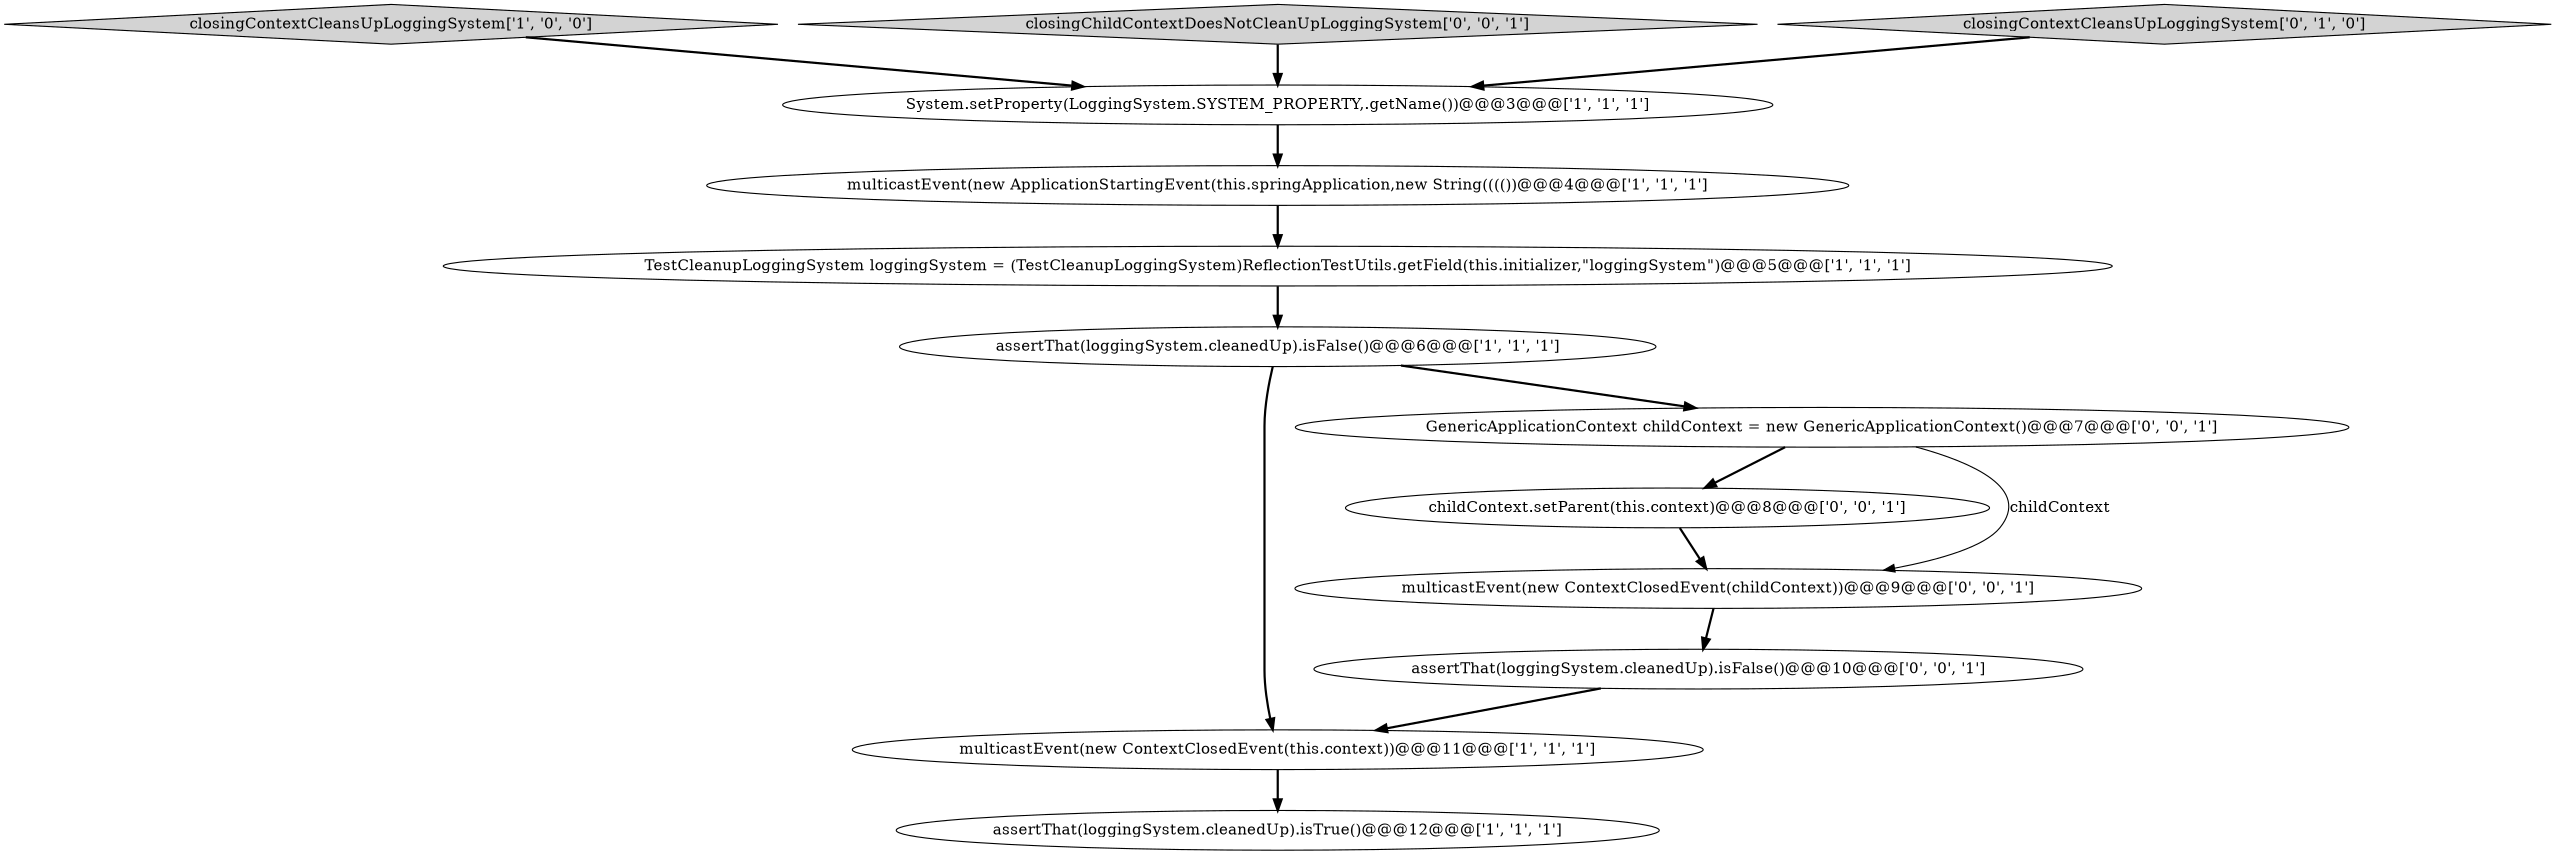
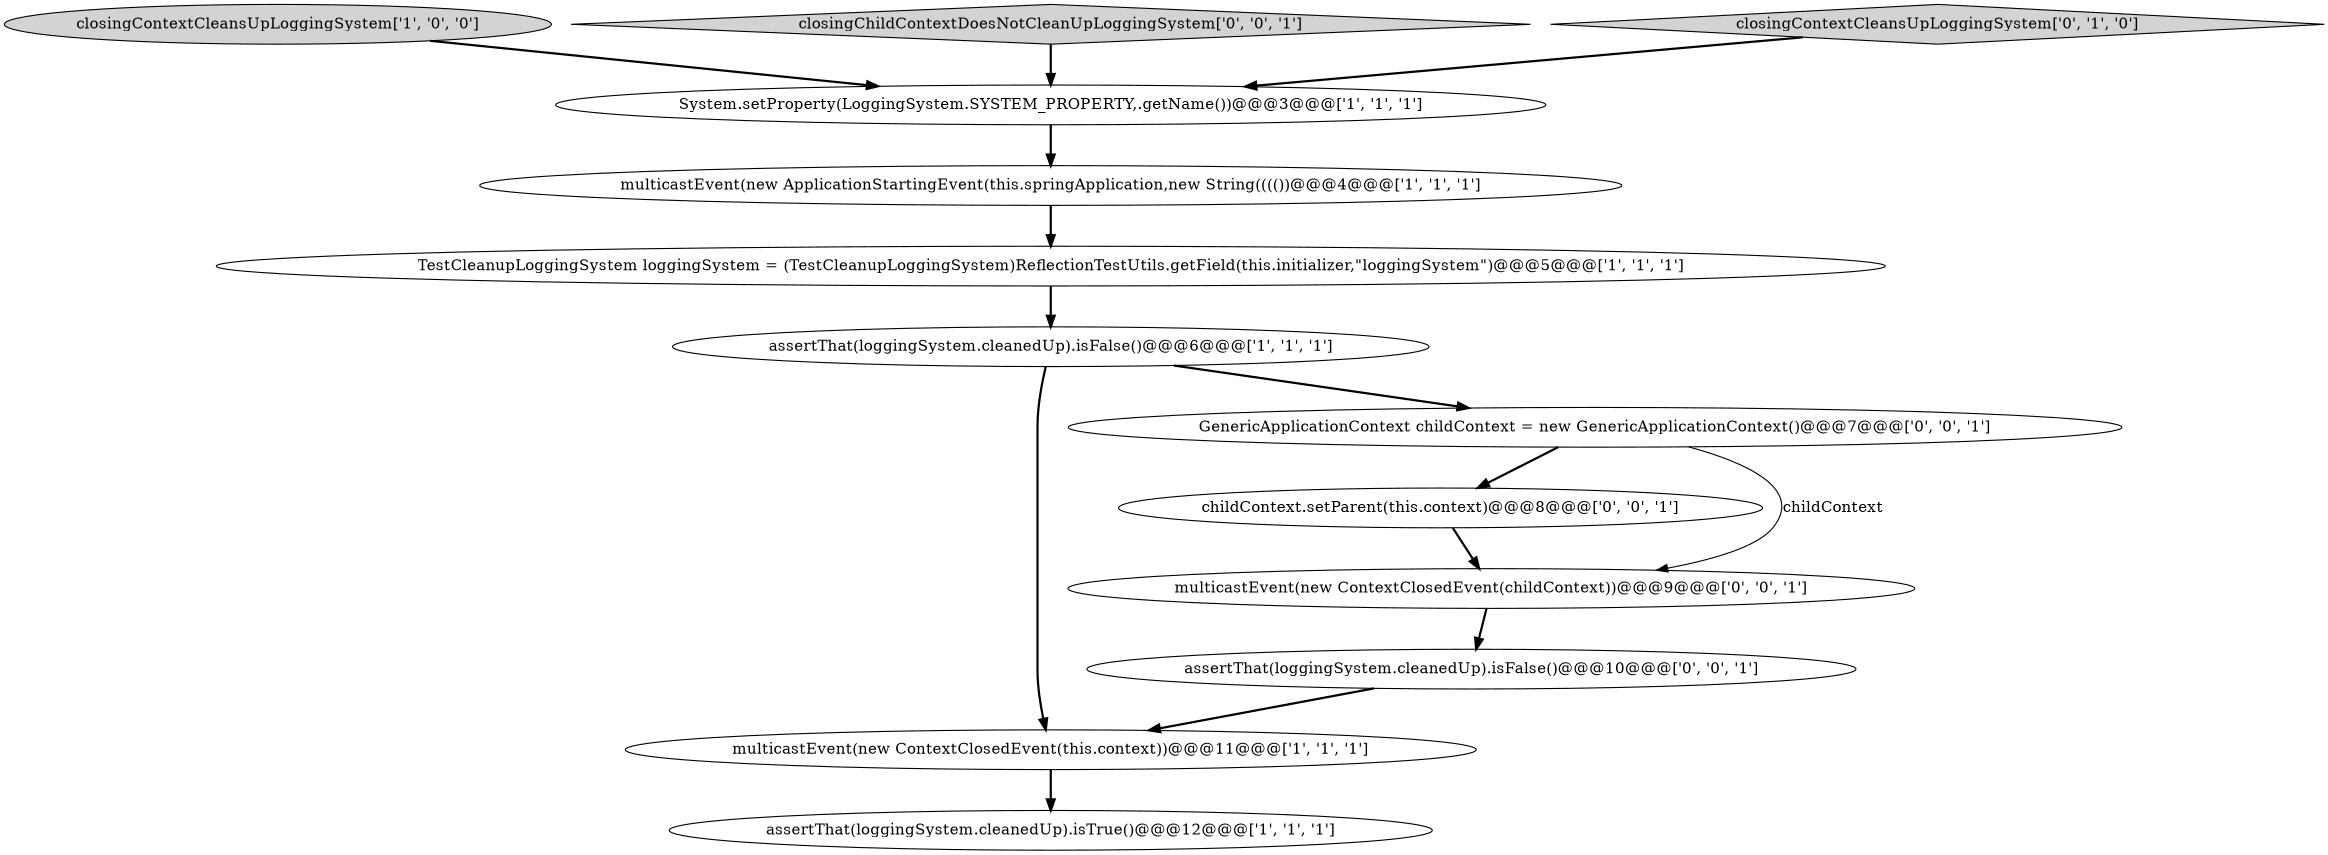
(391, 24) -> (278, 24)
